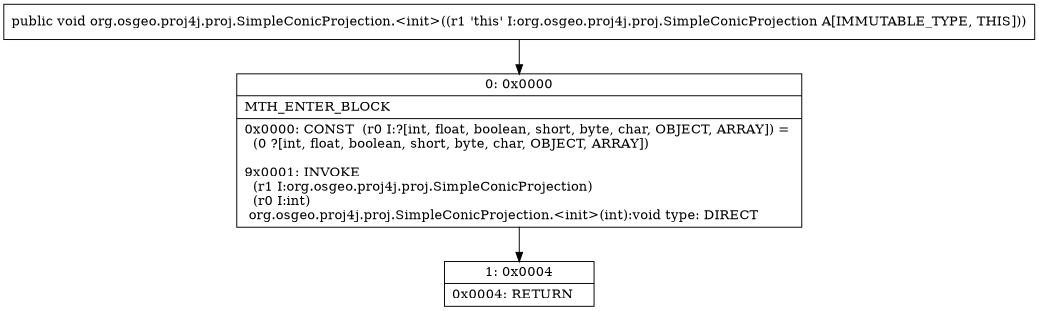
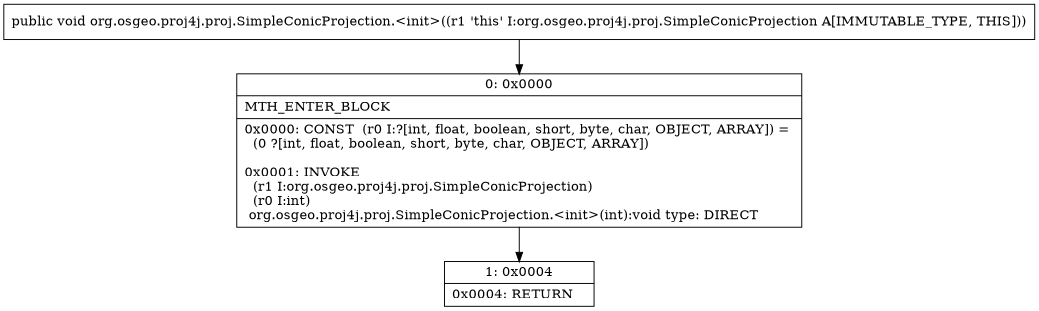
(307, 172) -> (307, 172)
